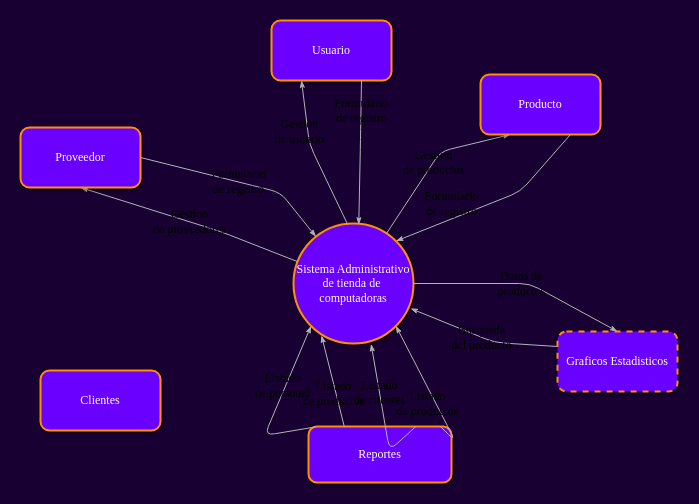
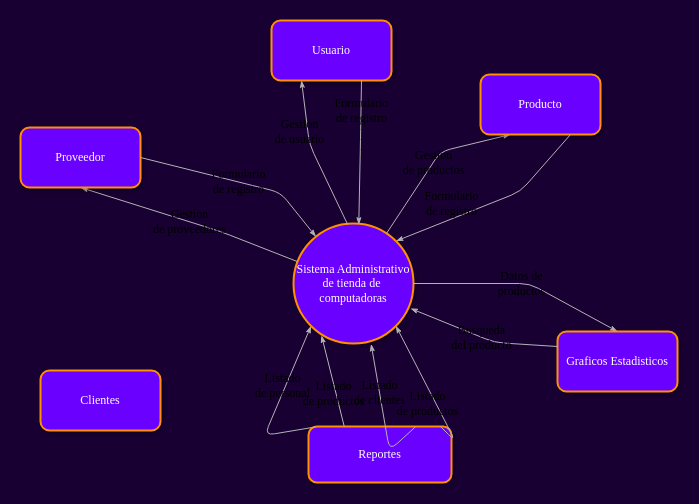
(618, 362) -> (618, 362)
